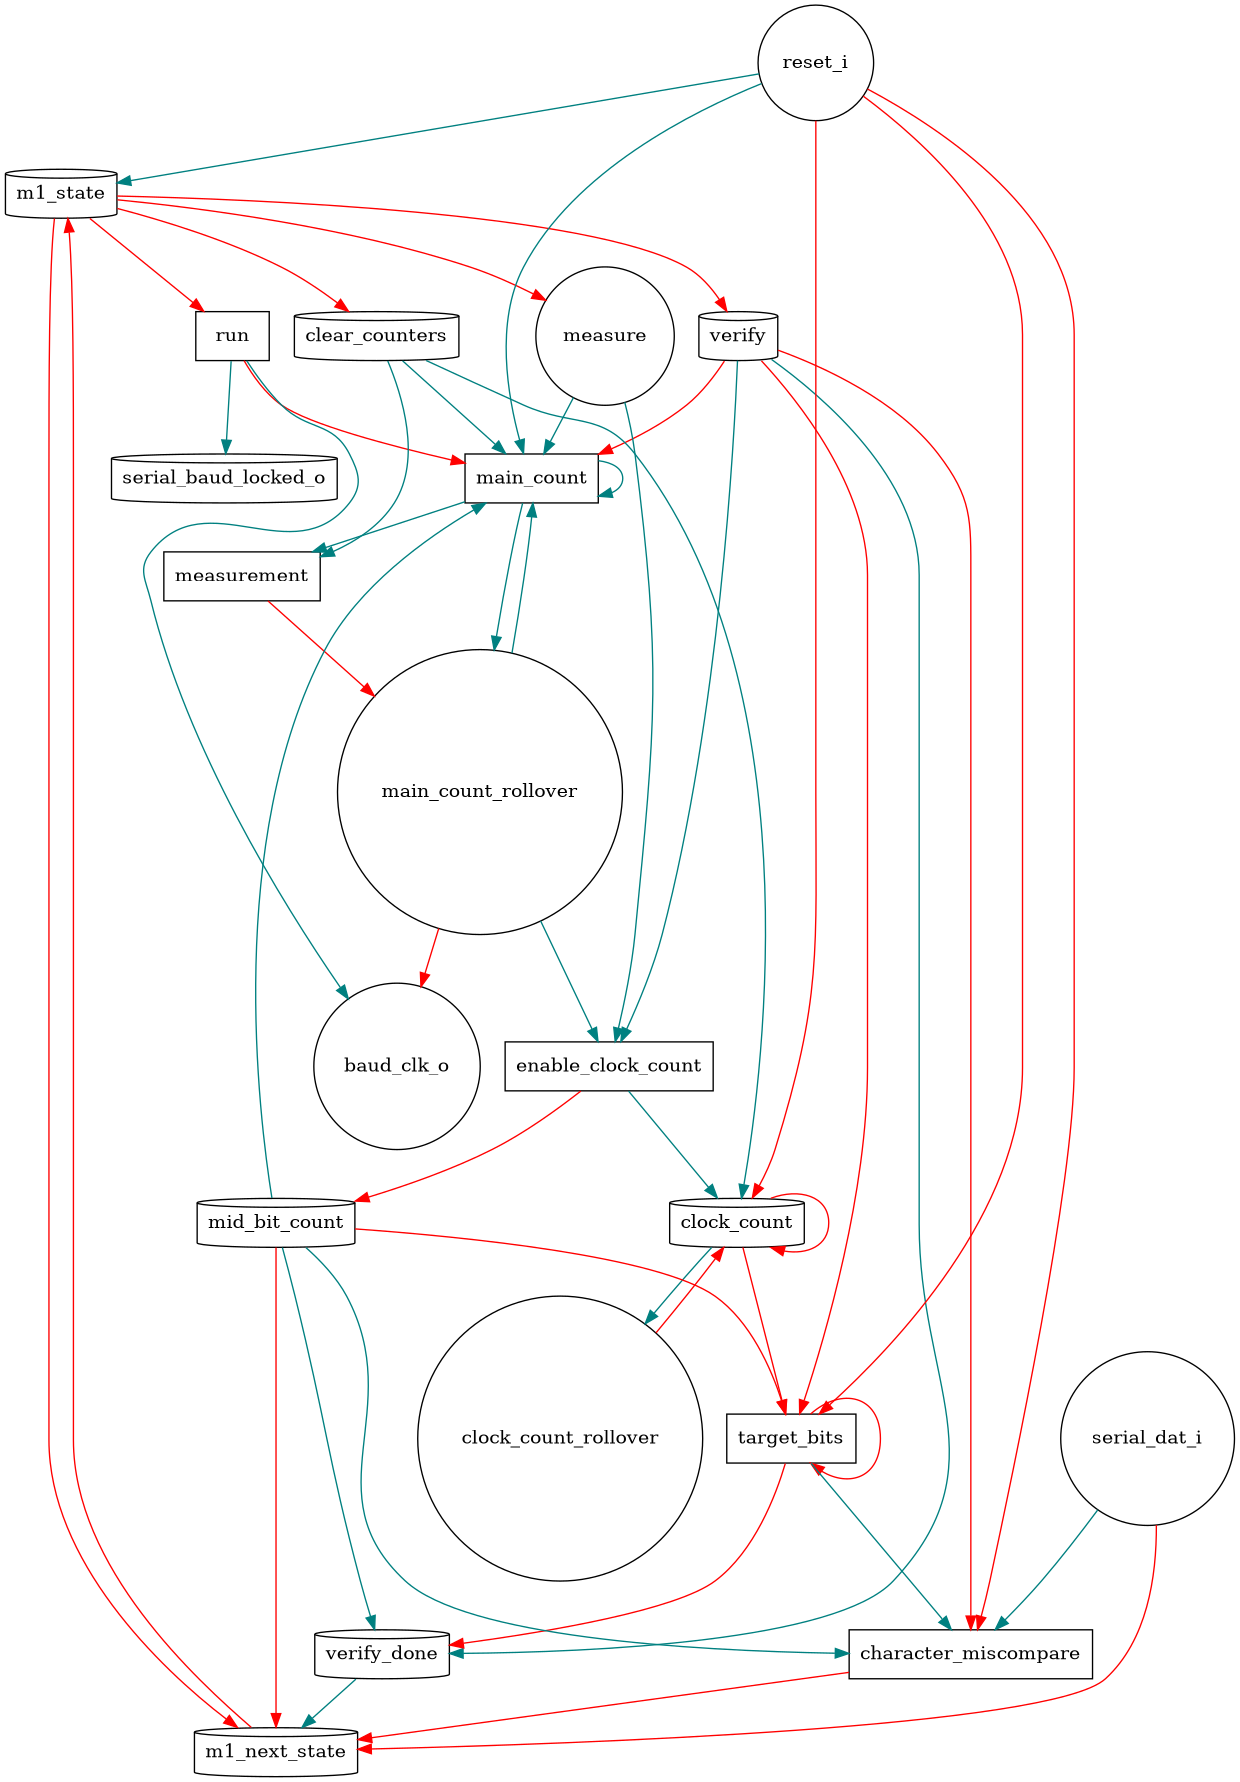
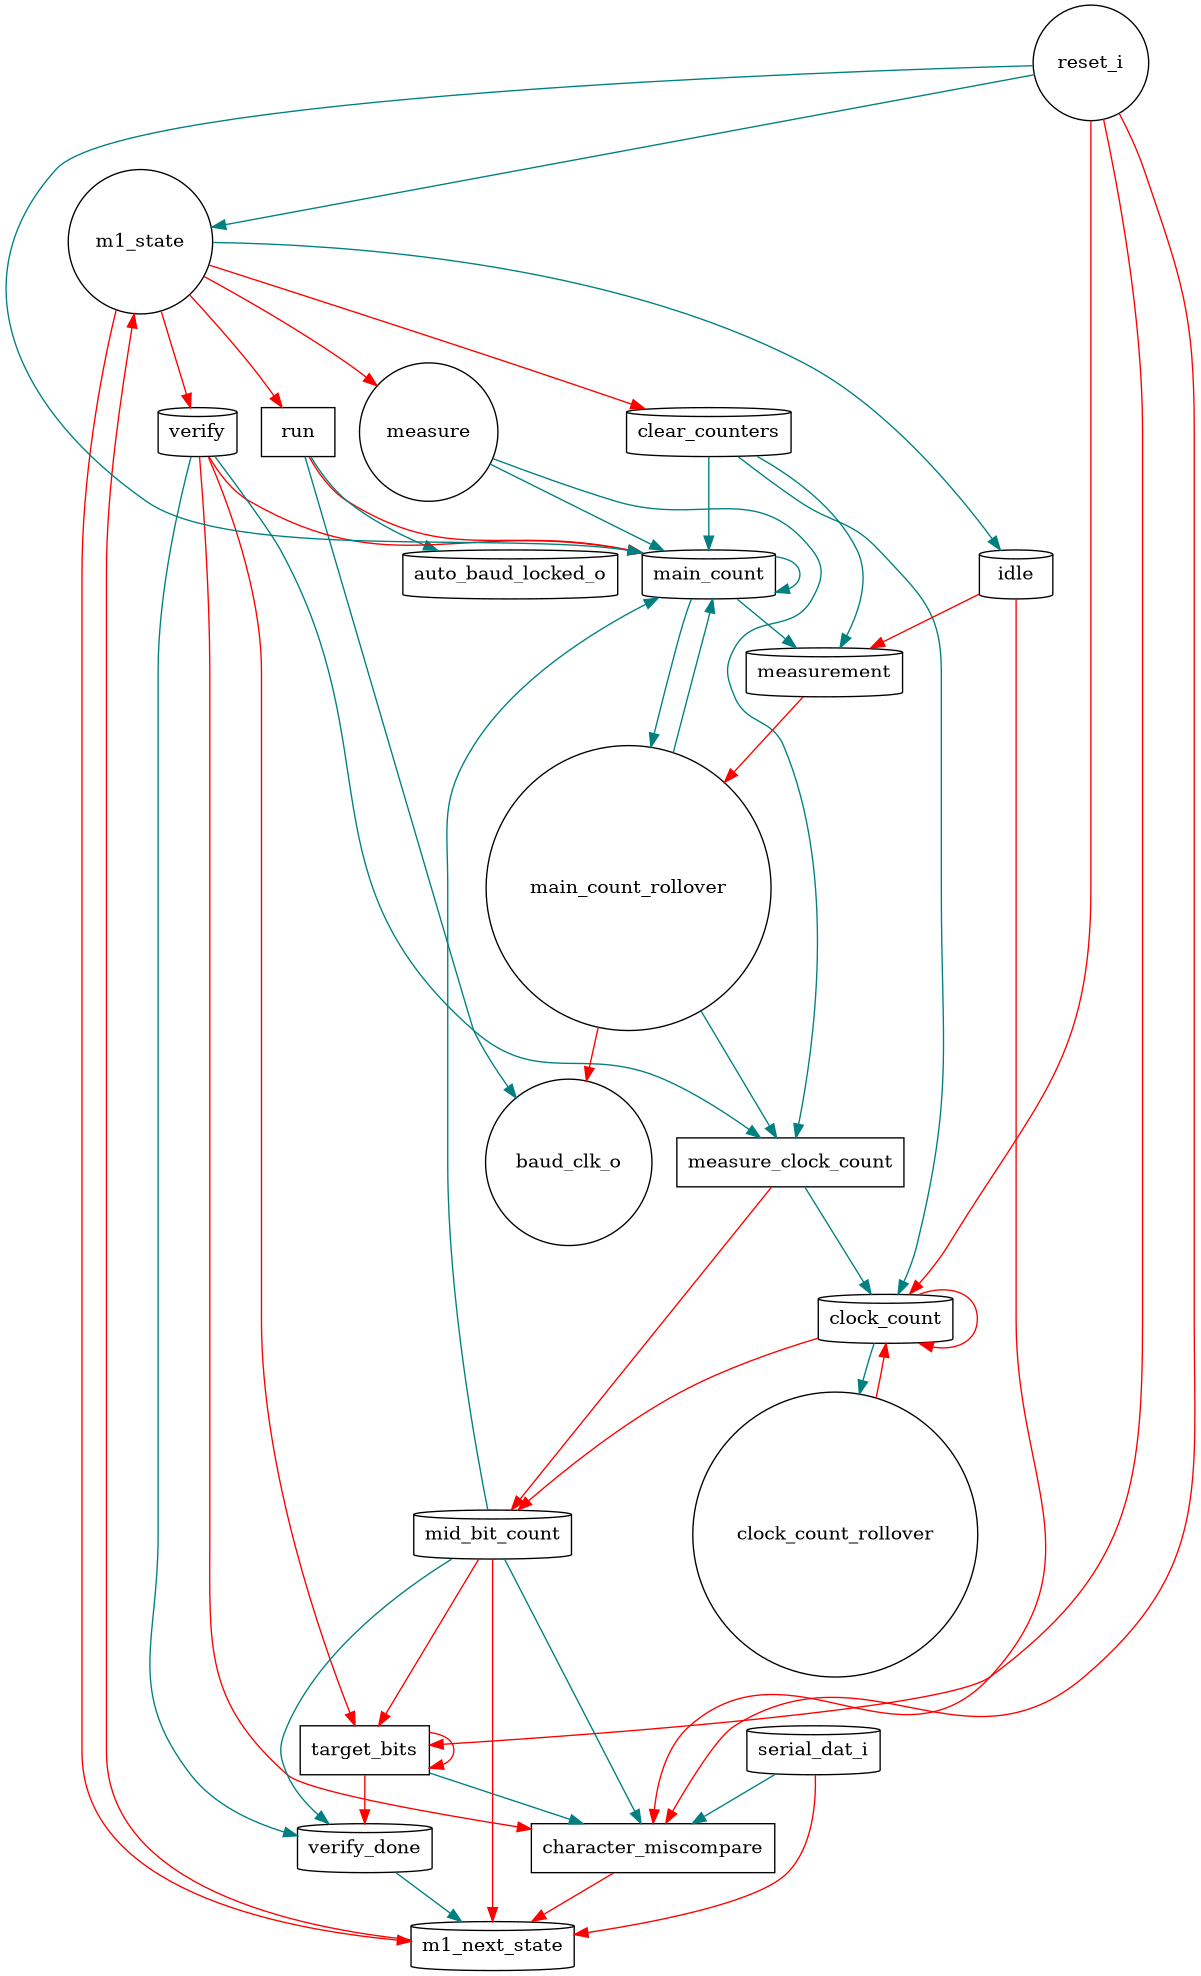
(61, 194) -> (140, 242)
(224, 478) -> (510, 574)
(532, 478) -> (709, 574)
none -> (1016, 574)
(242, 576) -> (824, 672)
(609, 1066) -> (790, 1162)
(762, 1324) -> (664, 1402)
(1148, 1439) -> (814, 1750)
